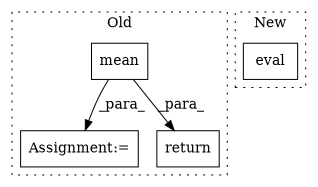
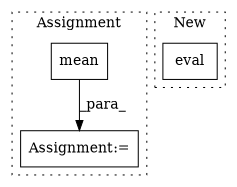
(120, 24) -> (79, 24)
(188, 149) -> none
